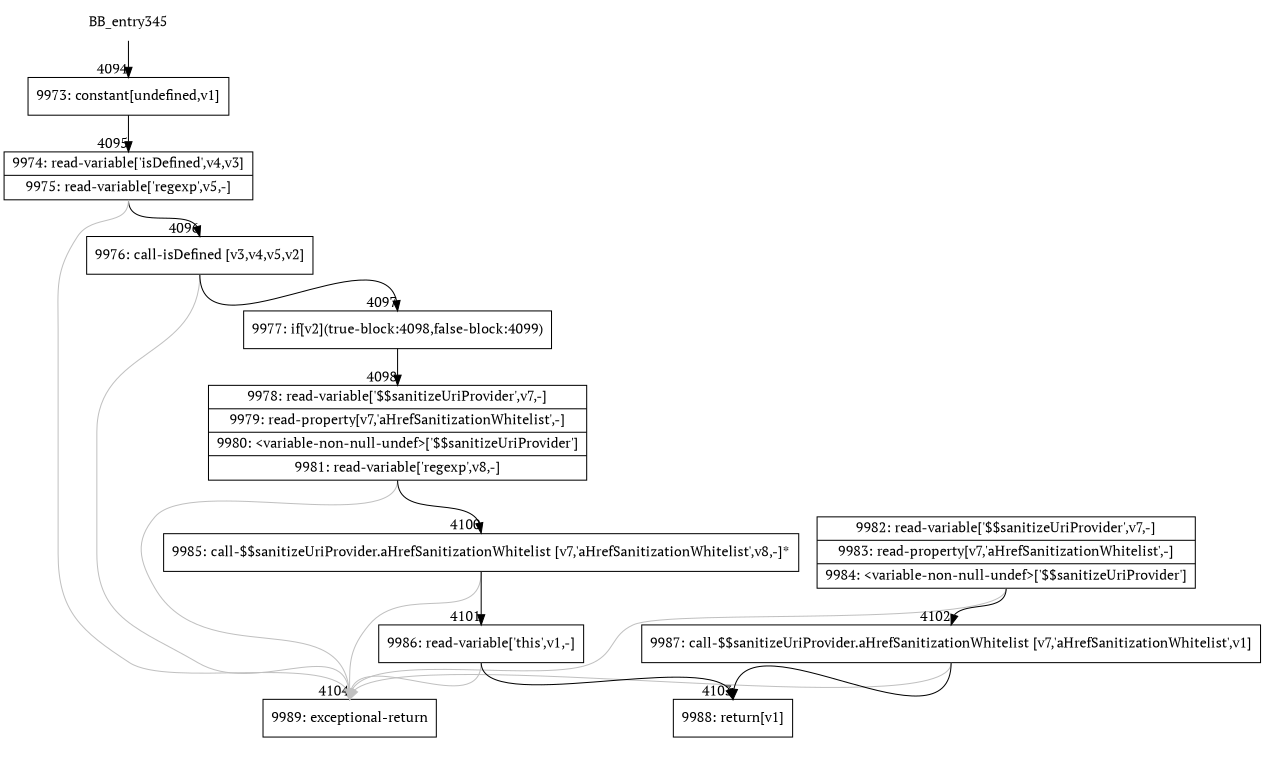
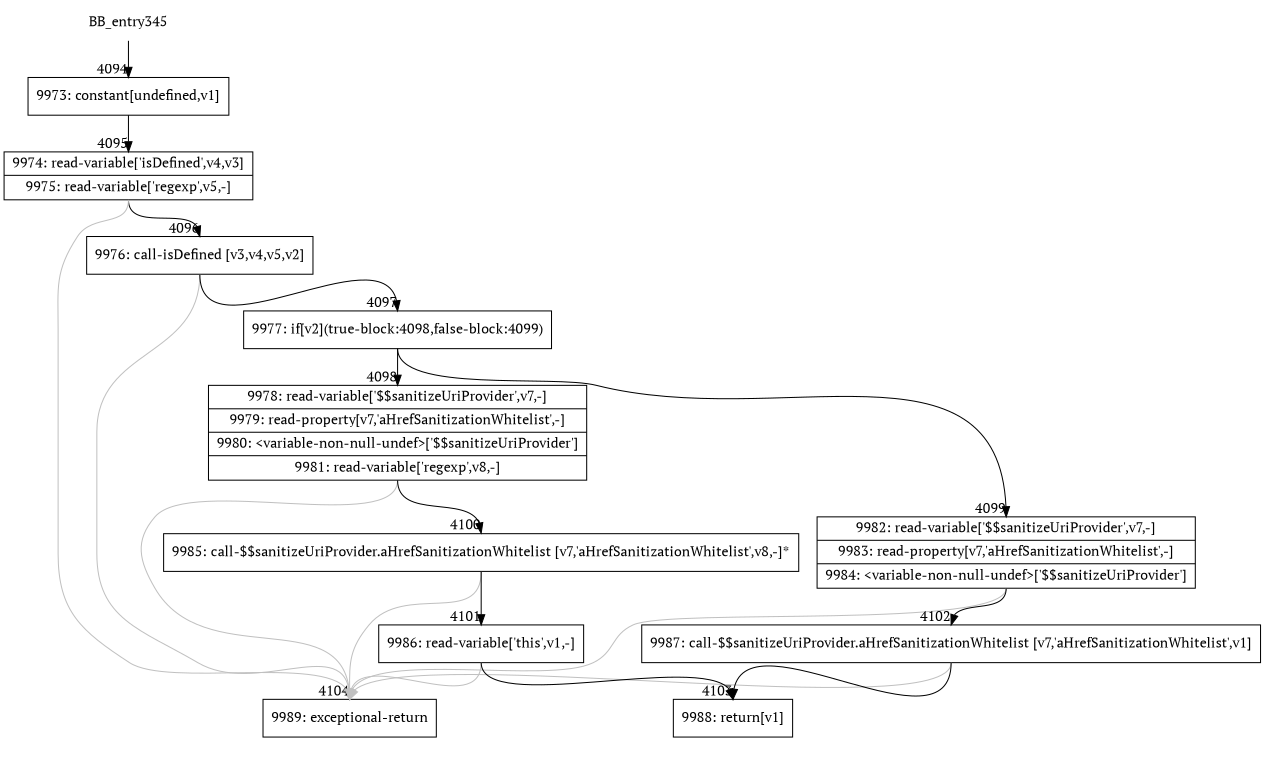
none -> (726, 398)
